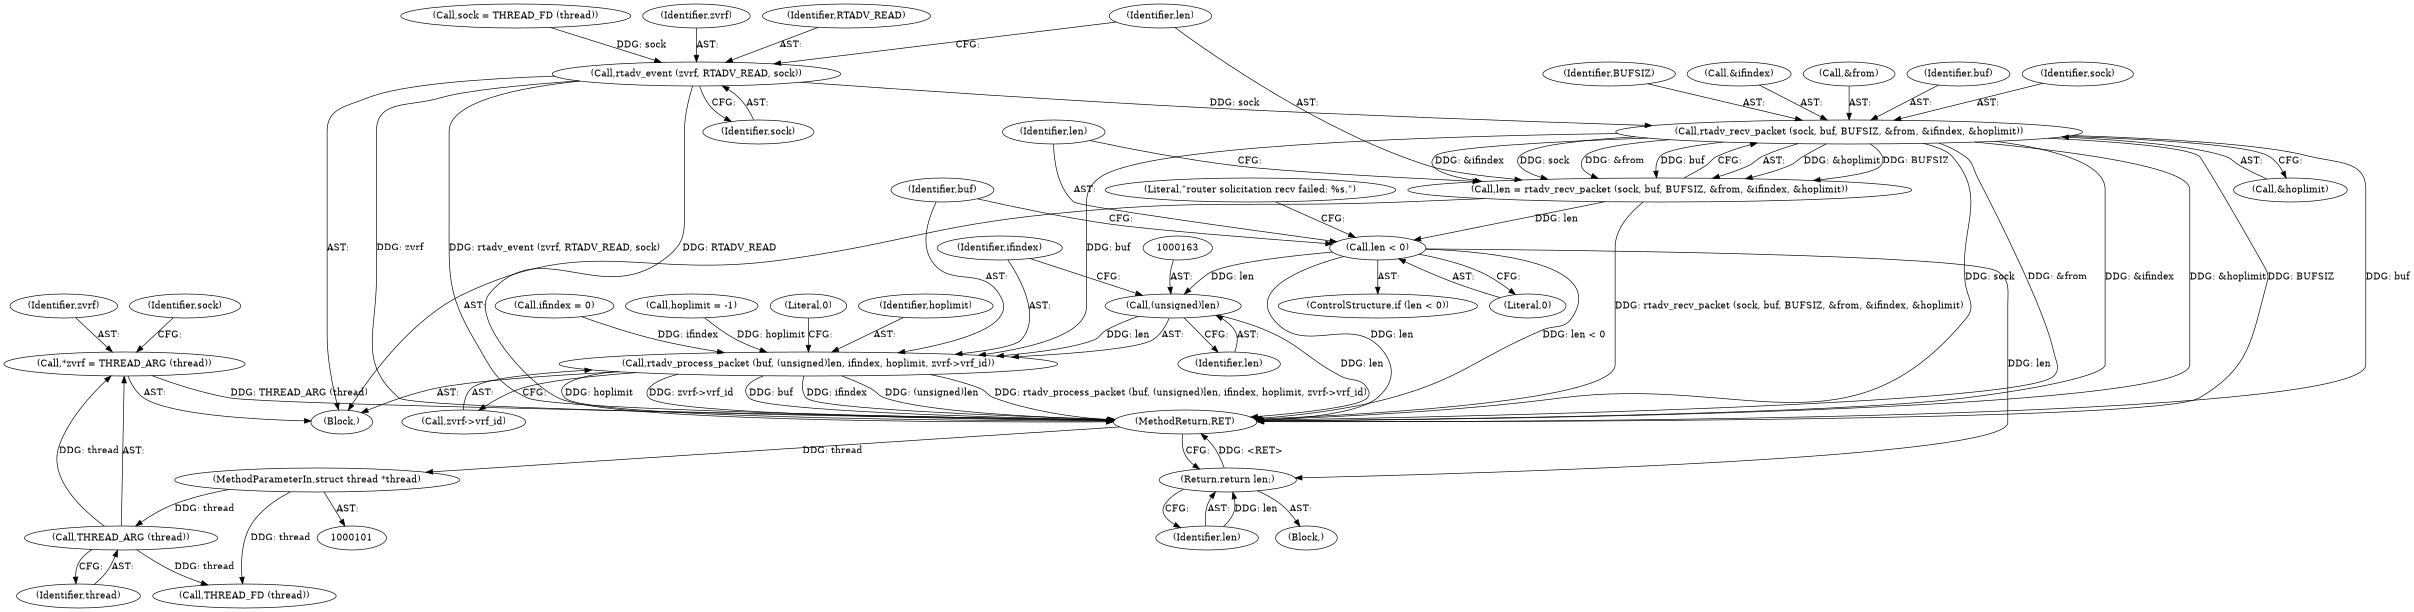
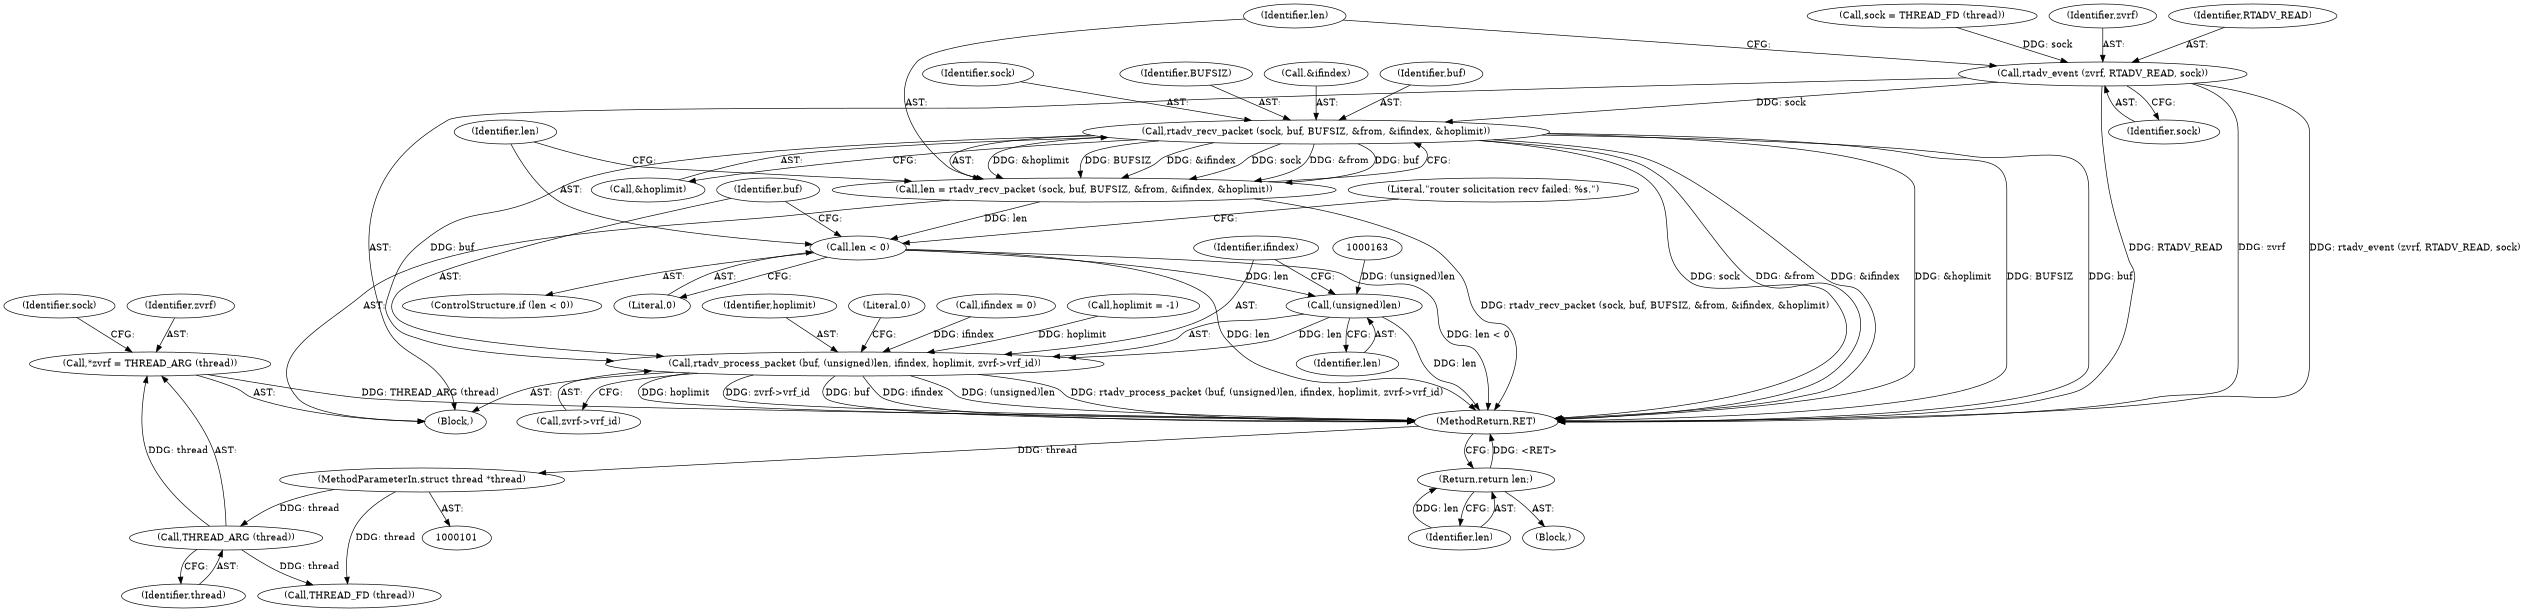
(1849, 74) -> none
(1183, 277) -> (1408, 277)
(2008, 378) -> none
